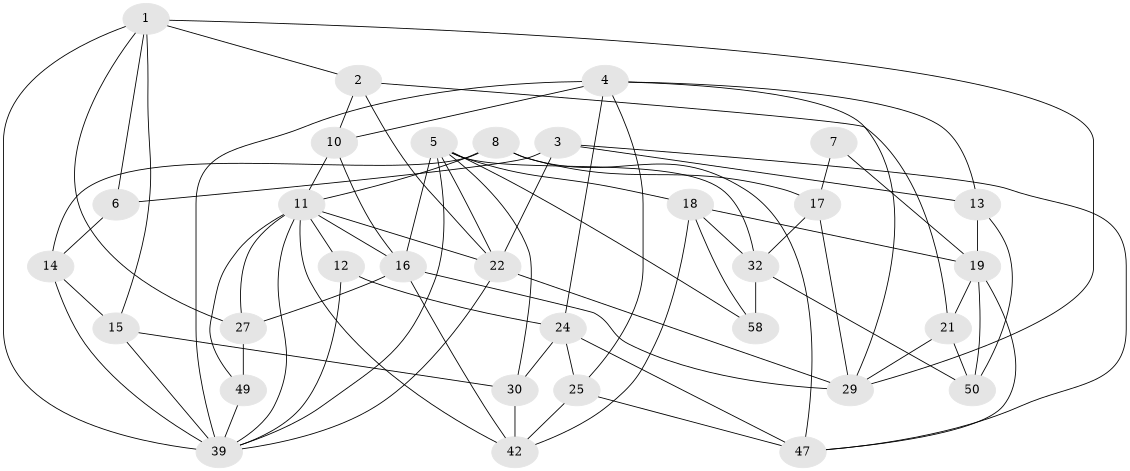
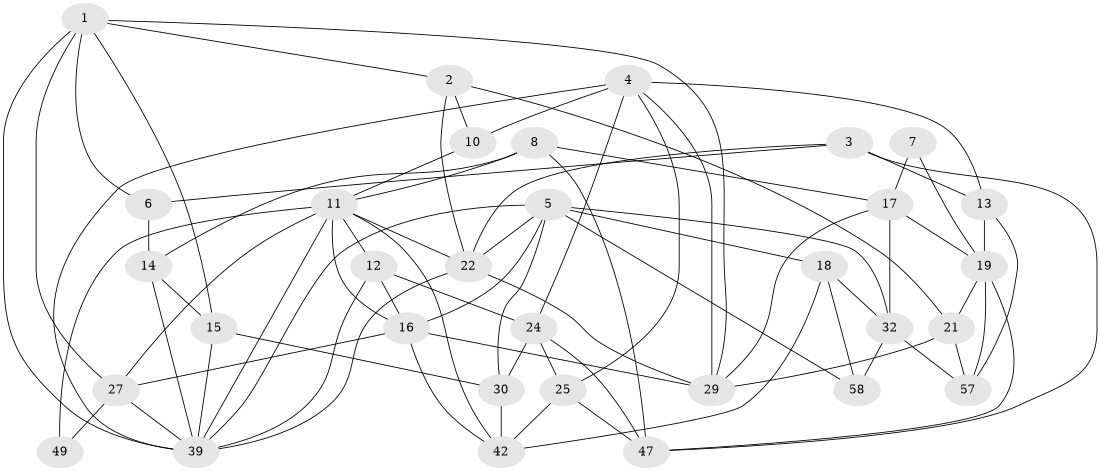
(363, 207) -> (389, 295)
(834, 236) -> (937, 236)
(972, 390) -> (968, 390)
(231, 421) -> (156, 421)
